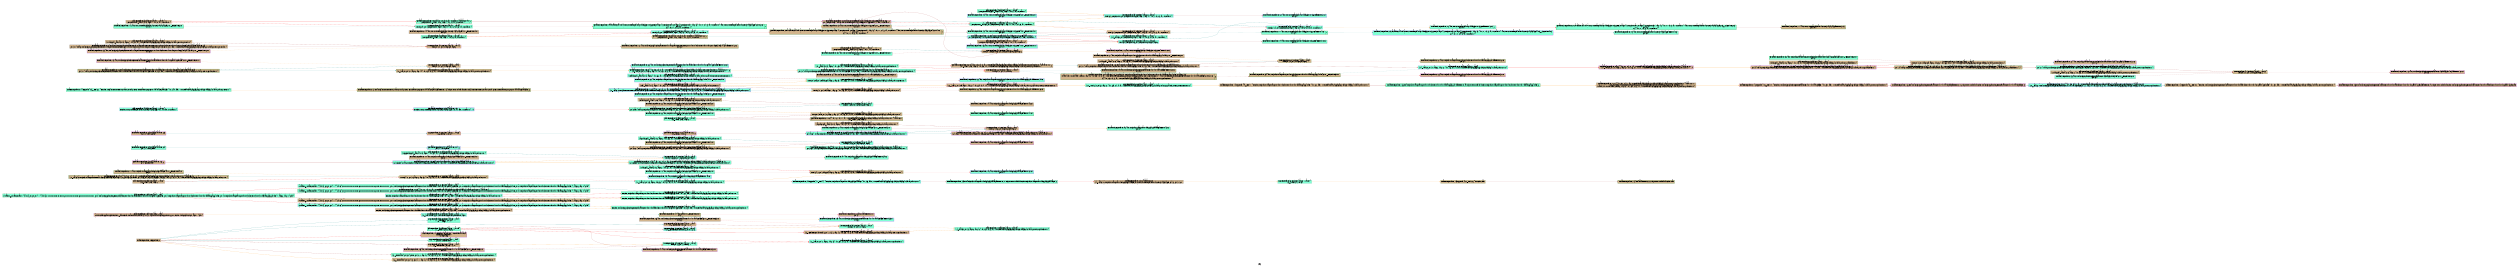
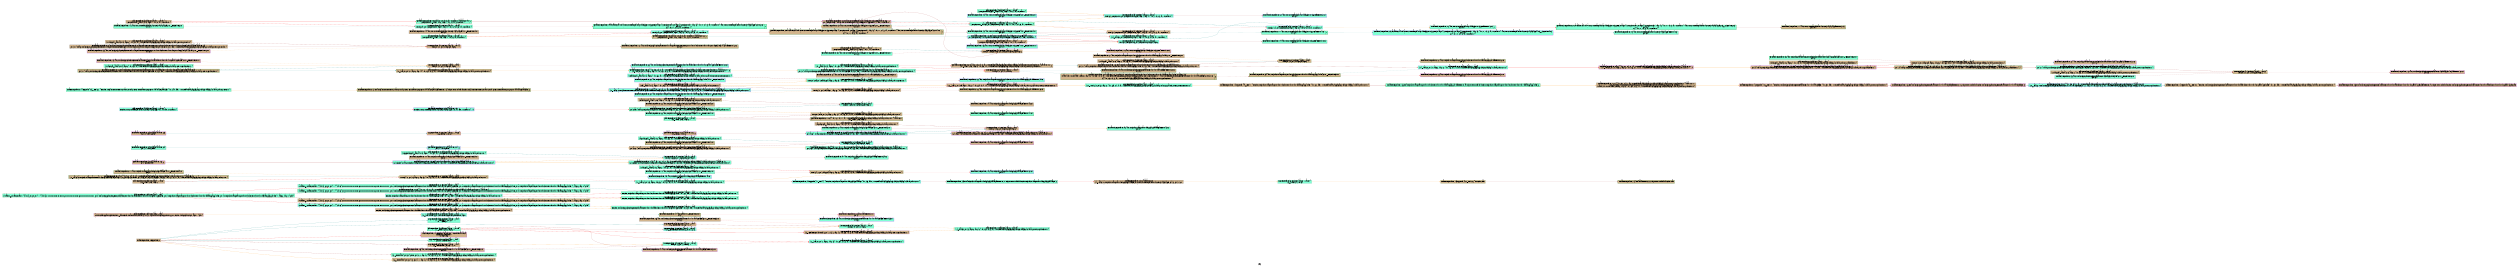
none -> (149, 66)
(444, 222) -> (444, 222)
